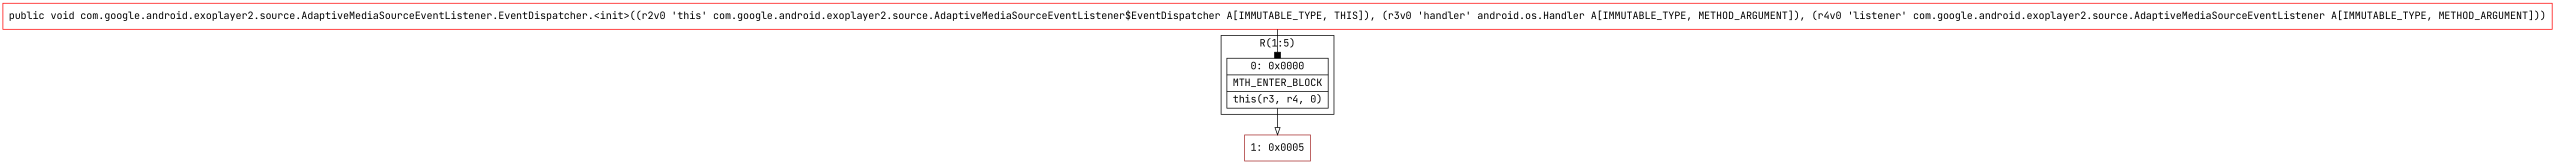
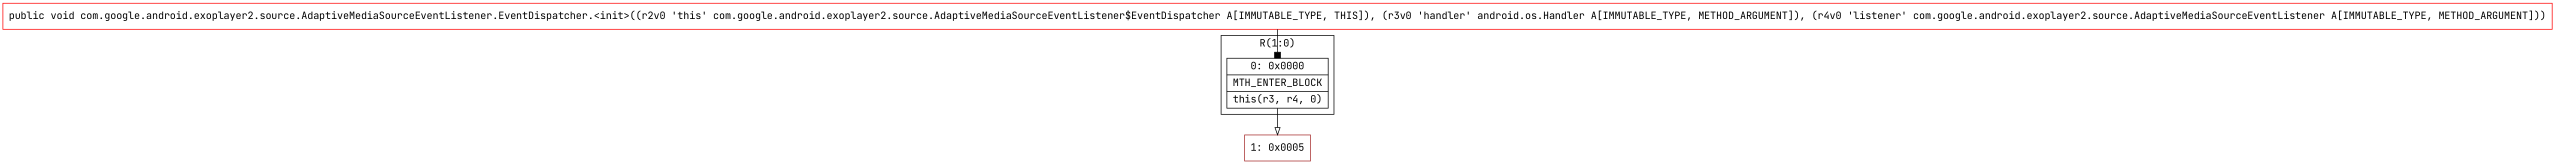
(1278, 44) -> (1278, 44)
